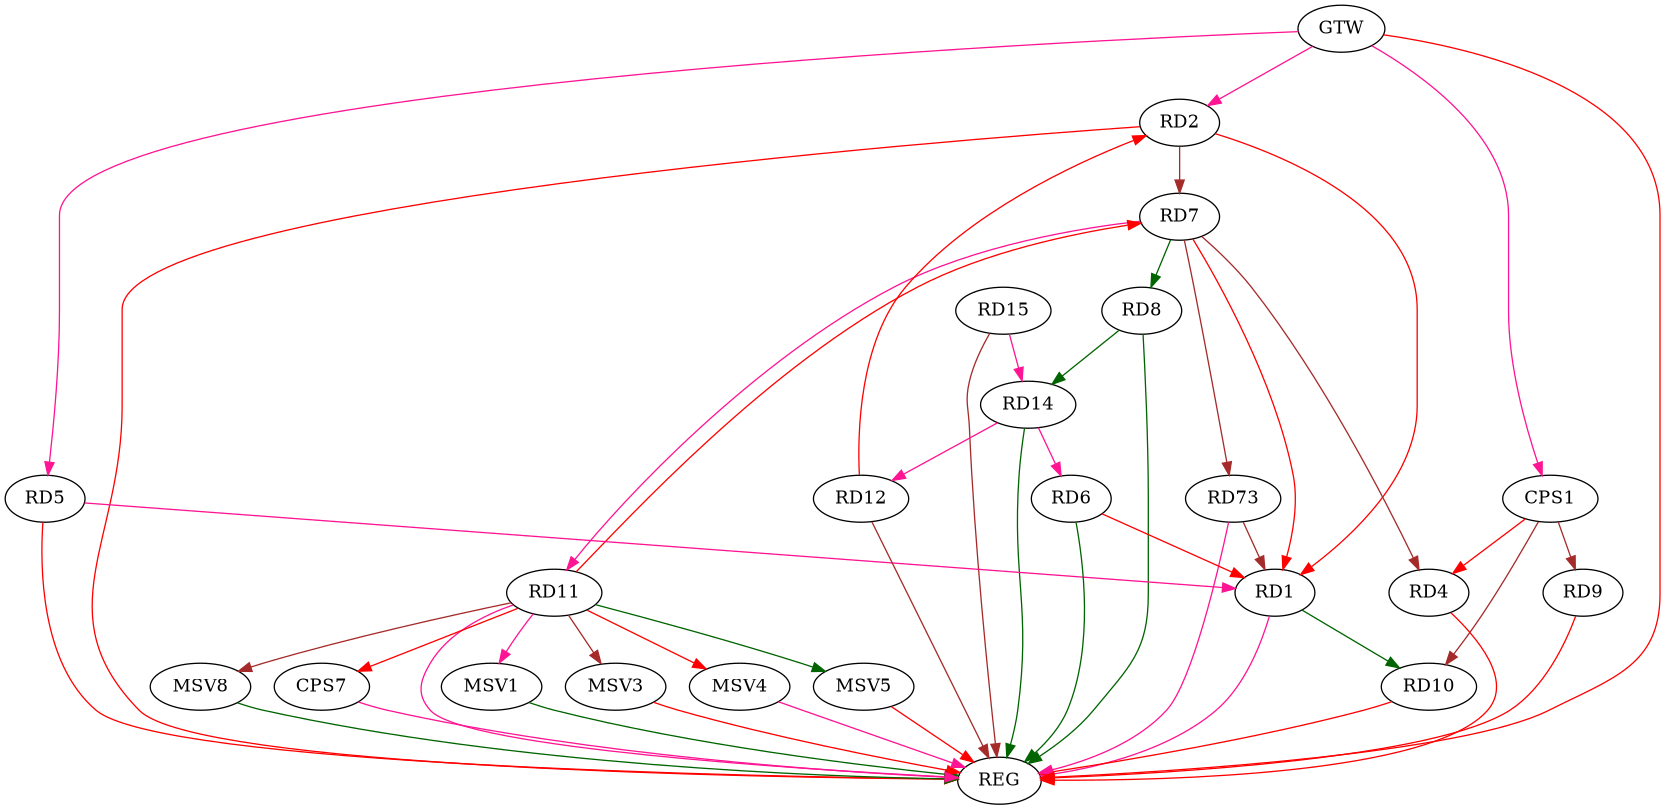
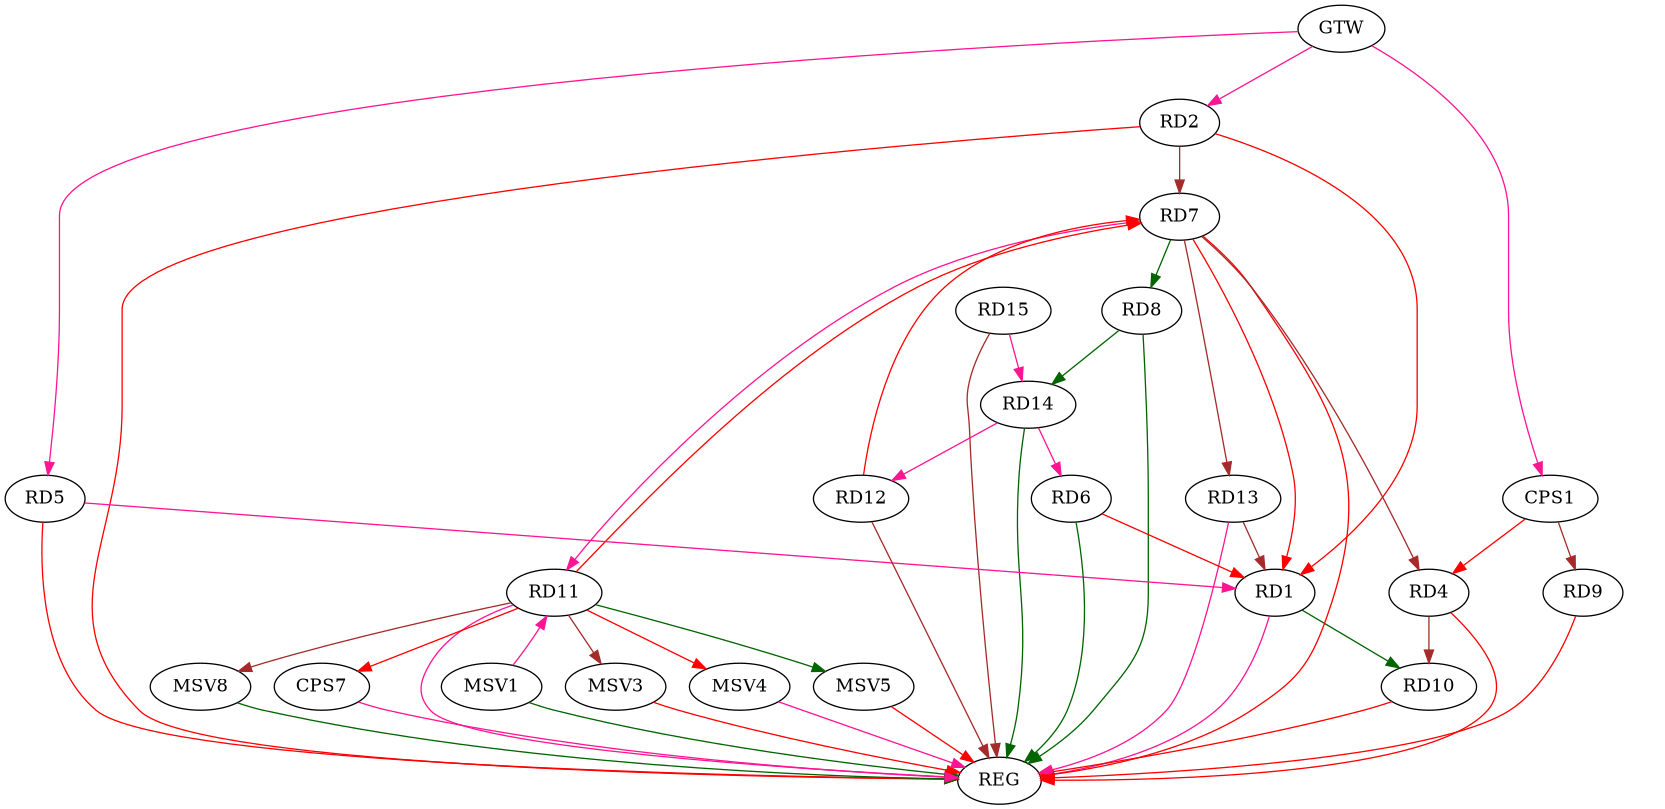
(932, 260) -> (941, 291)
(1233, 499) -> (1233, 499)
(1660, 563) -> (1340, 571)
(1498, 590) -> (1429, 633)
(519, 632) -> (527, 647)
